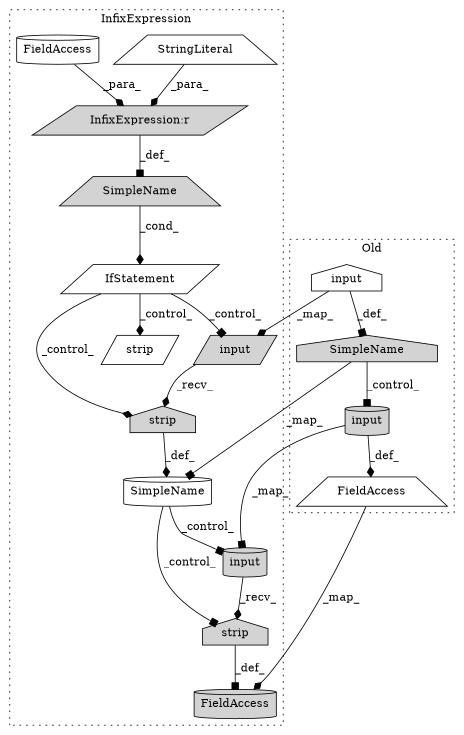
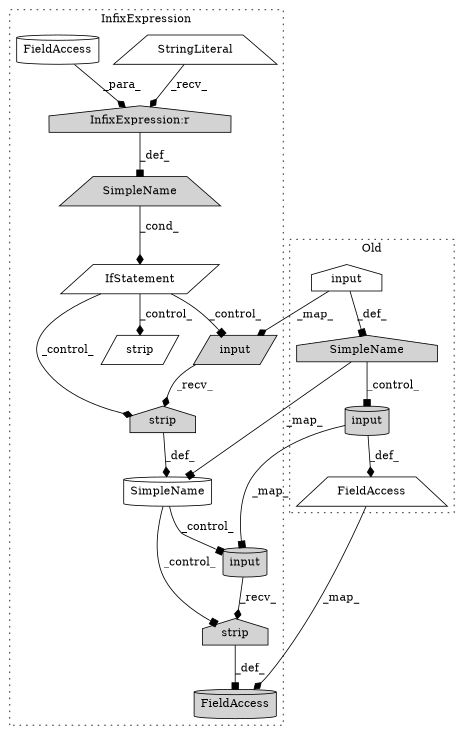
(190, 85) -> (189, 85)
(140, 120) -> (140, 120)
